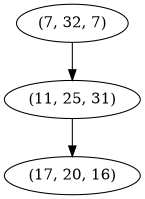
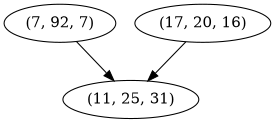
(72, 23) -> (60, 23)
(72, 132) -> (171, 58)
